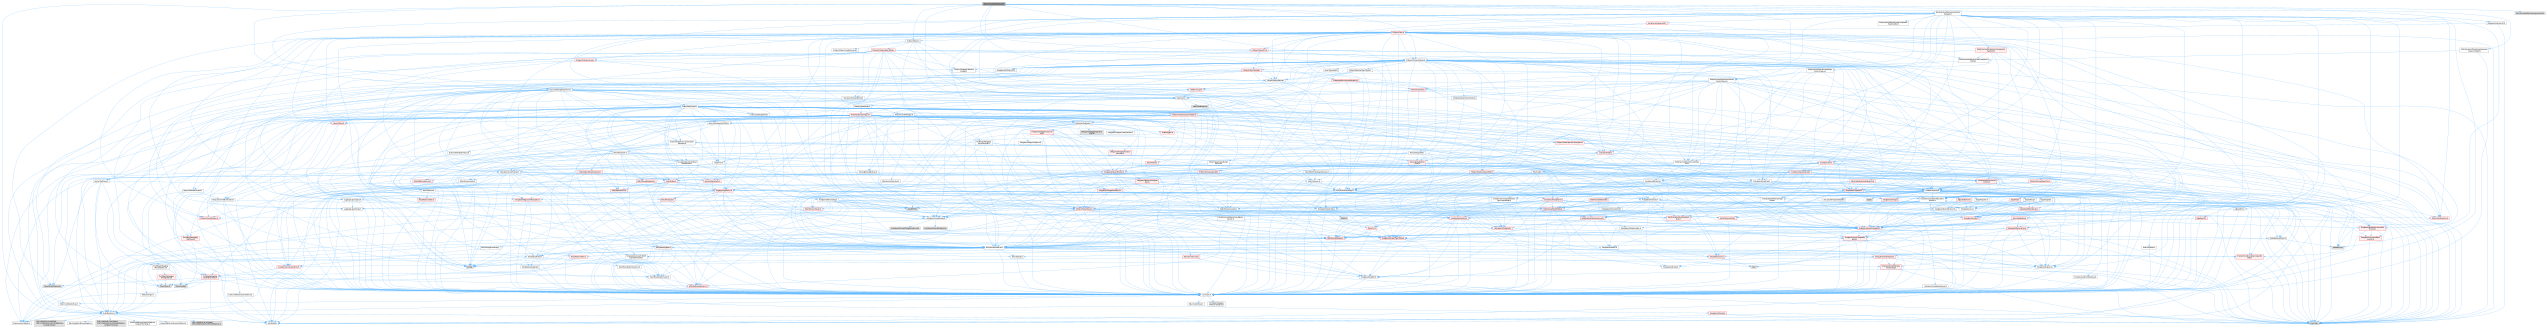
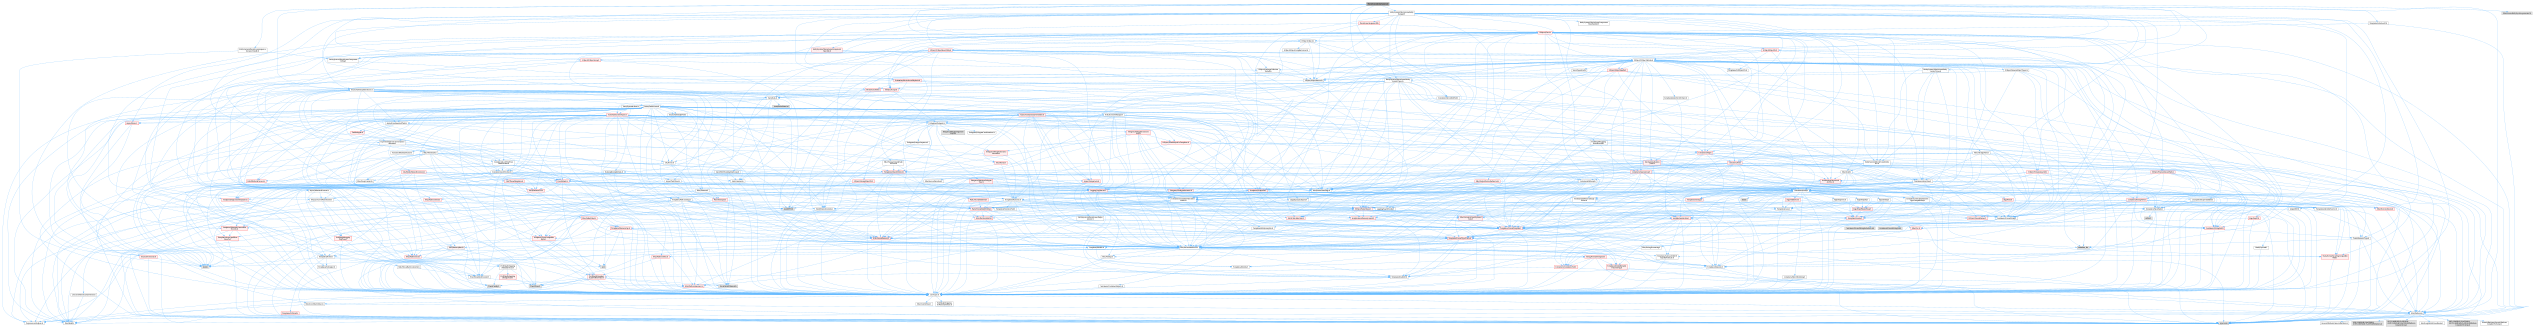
(148, 295) -> none
